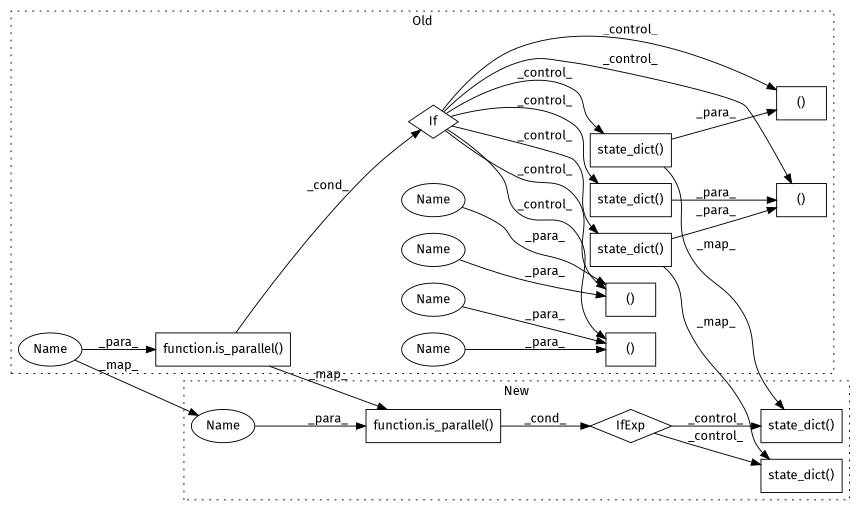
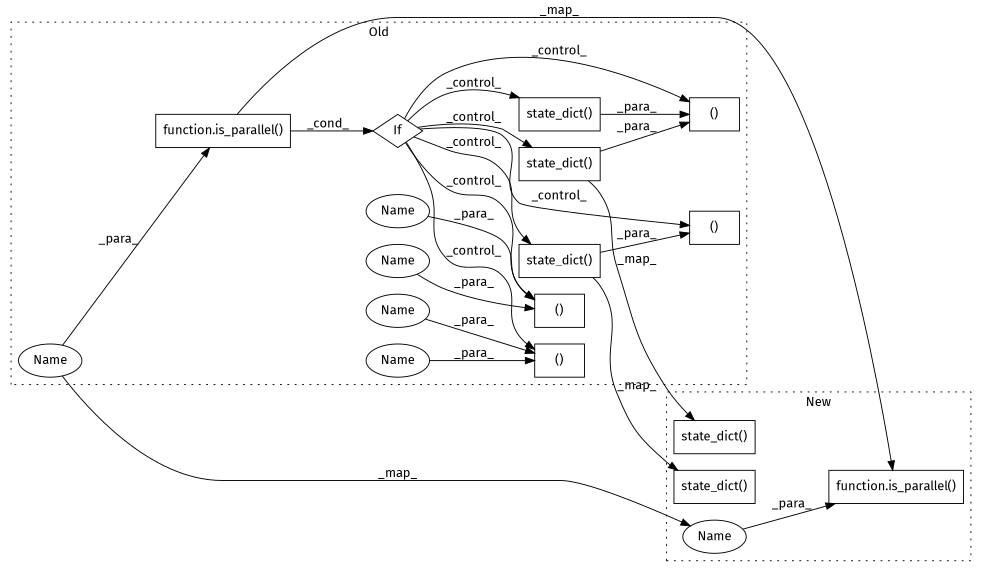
(631, 426) -> none
